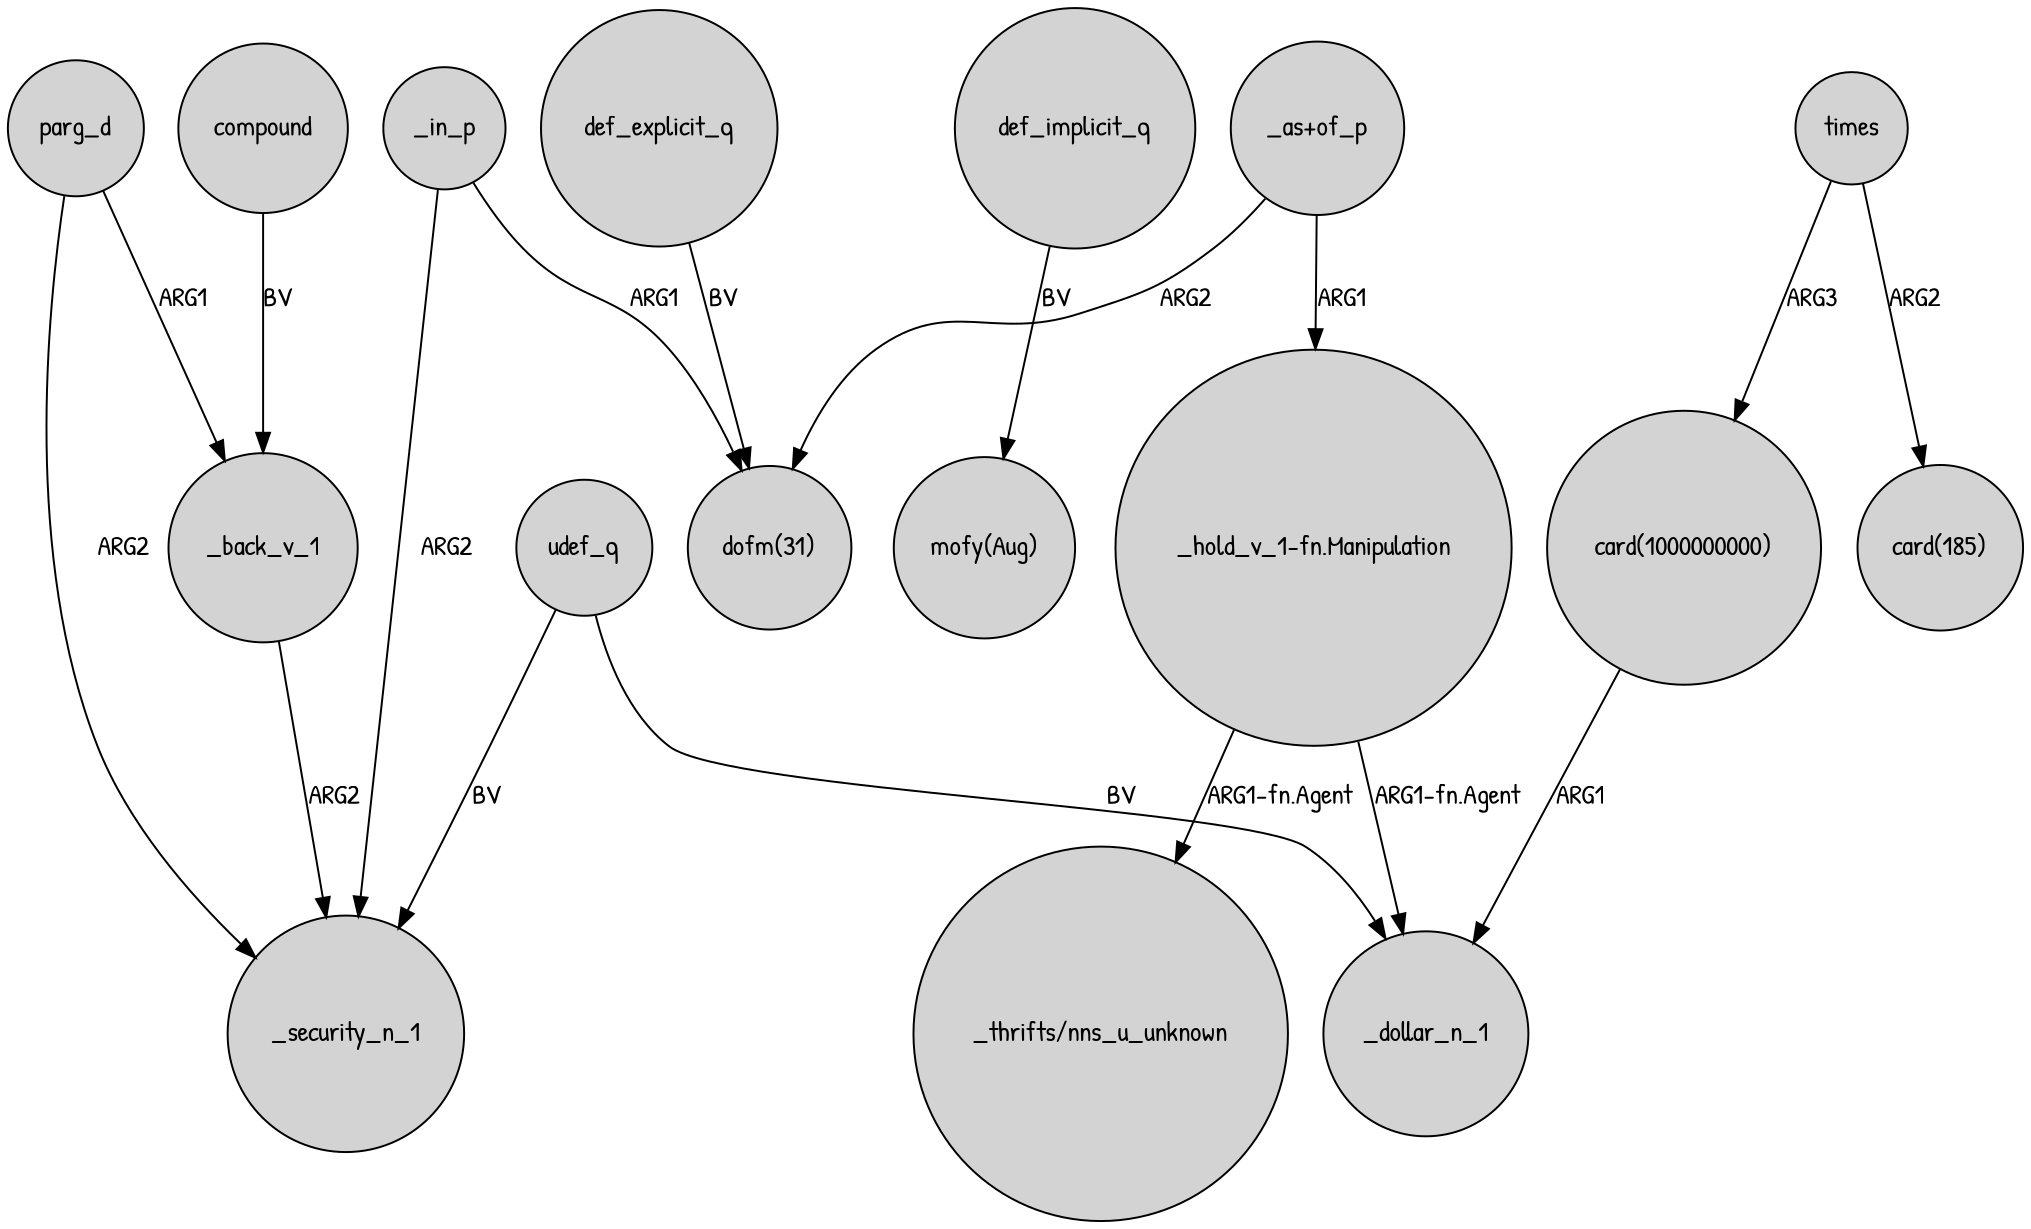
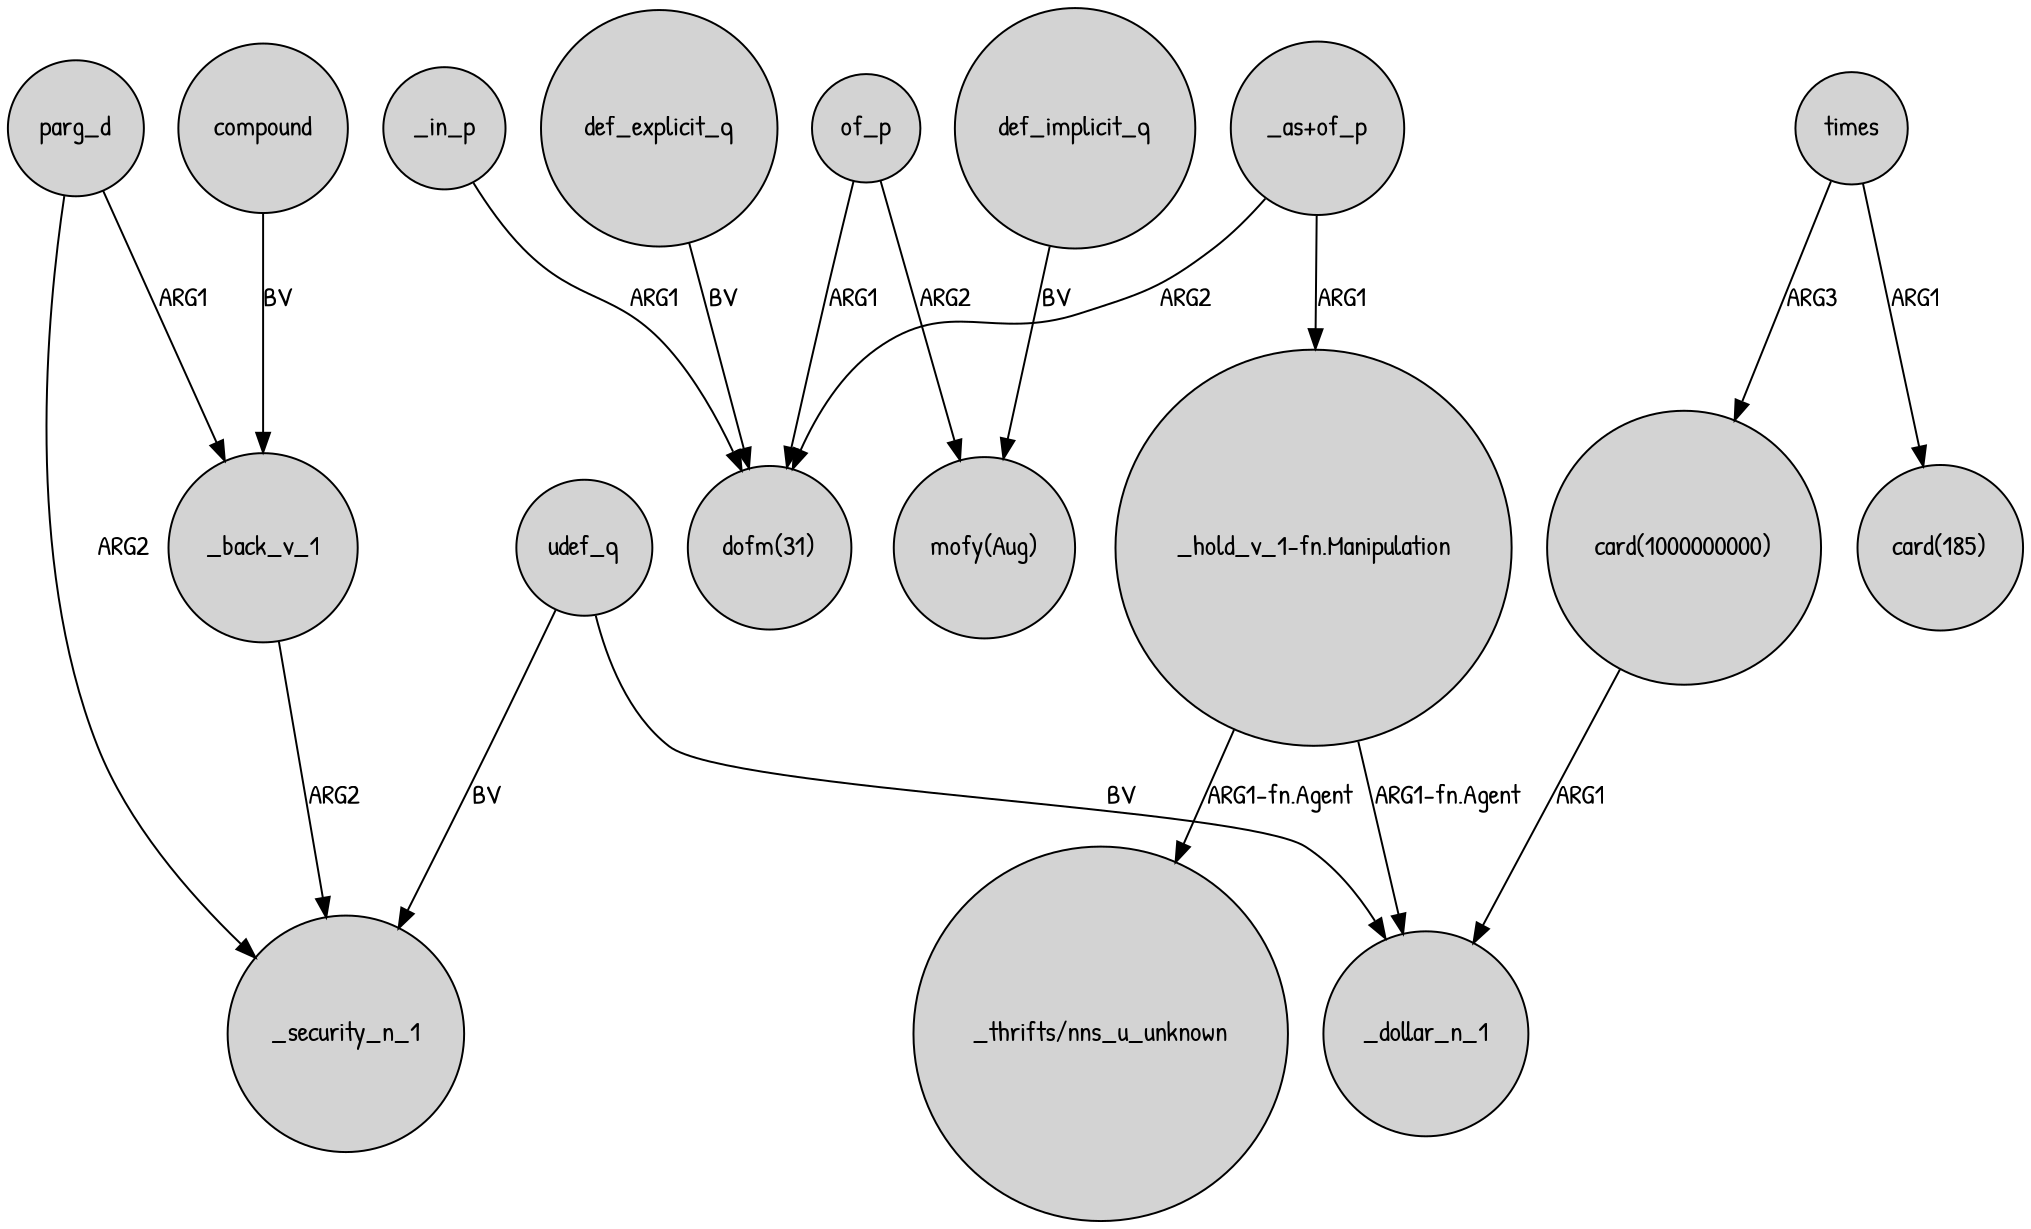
none -> (866, 128)
(1916, 299) -> (1916, 299)
(399, 543) -> none
